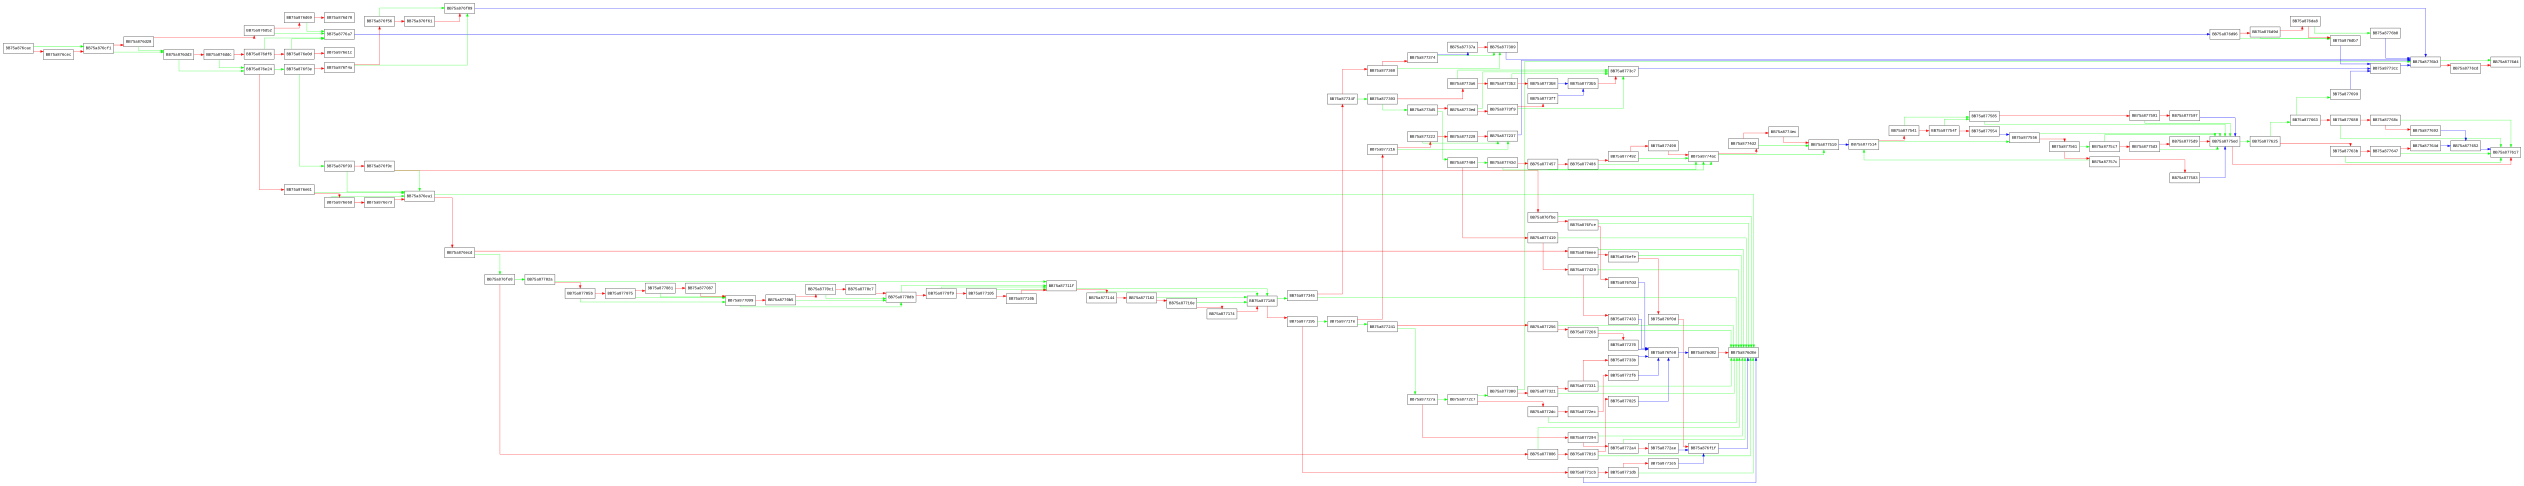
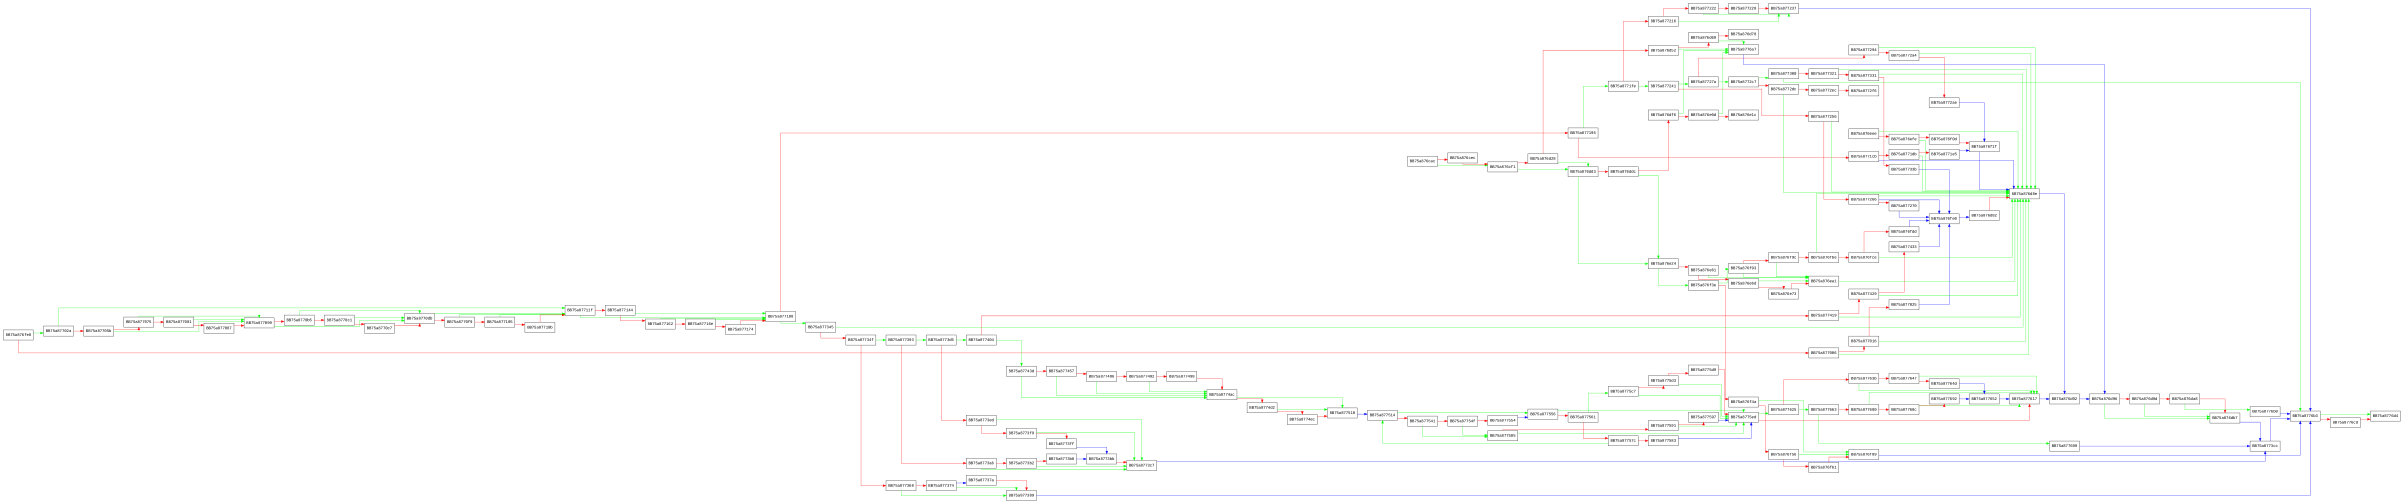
(460, 253) -> none
(1656, 375) -> (1915, 200)
none -> (2064, 399)
